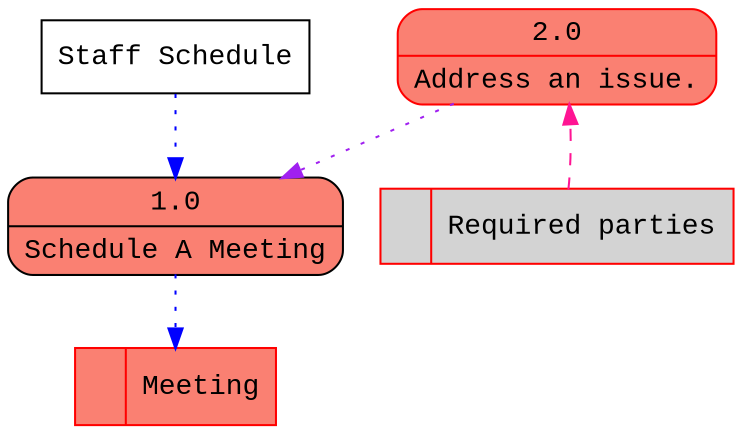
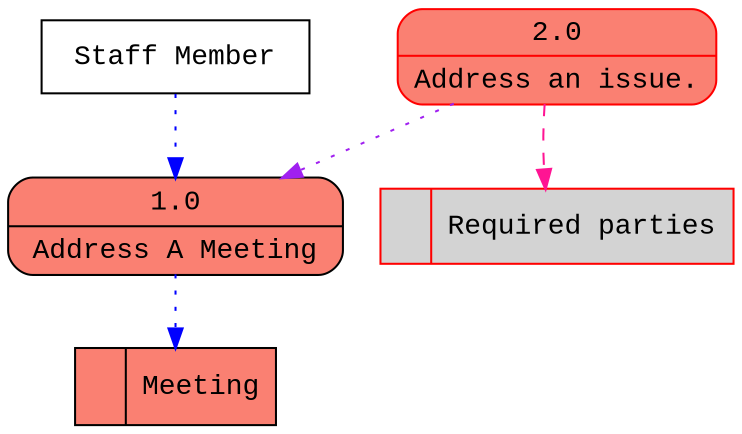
(176, 57) -> (176, 57)
(570, 157) -> (543, 136)
(176, 250) -> (176, 250)
(176, 387) -> (176, 387)
